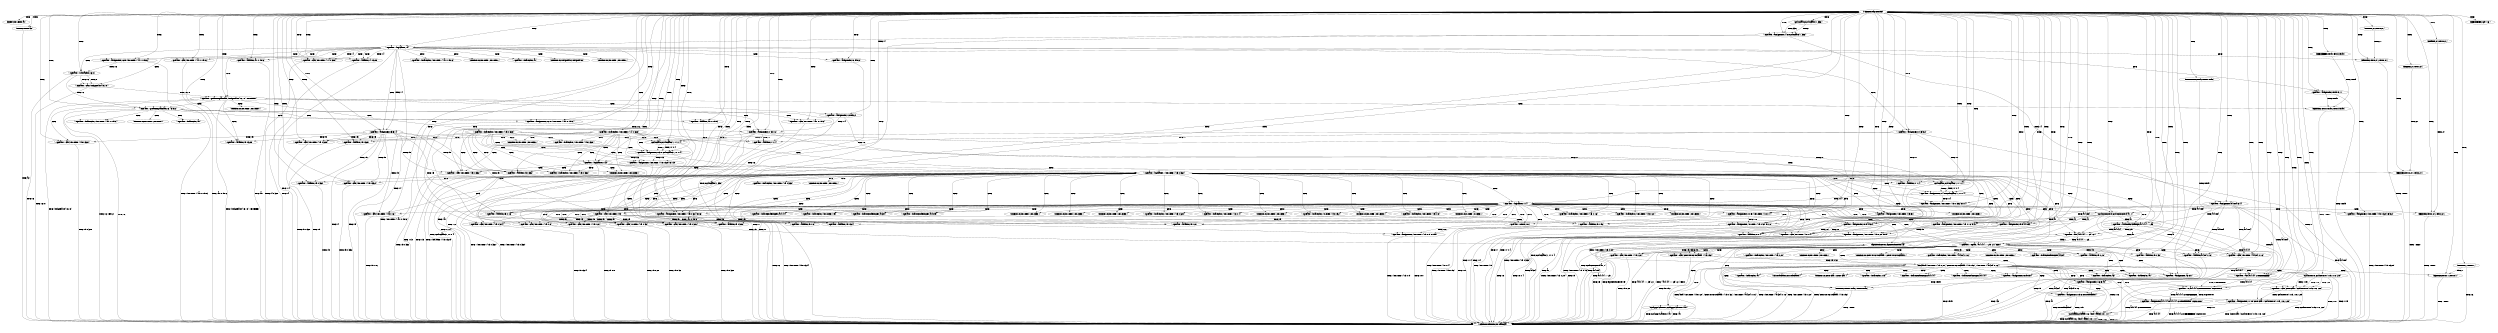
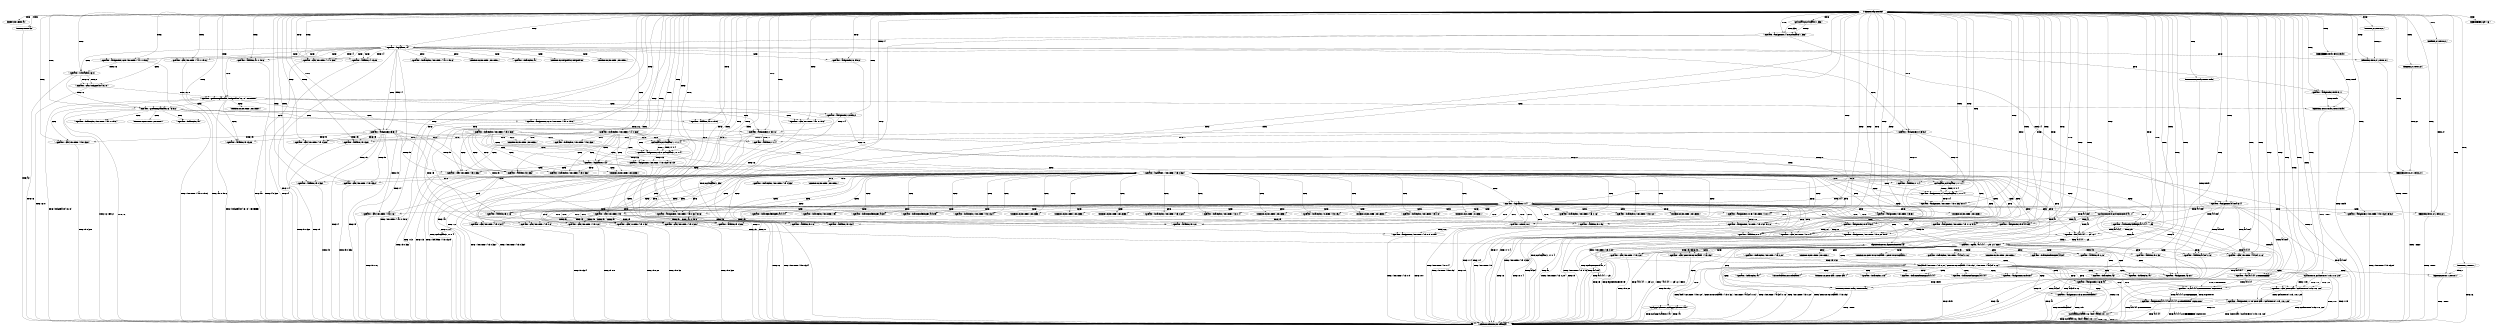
none -> (974, 214)
(1112, 216) -> (1782, 218)
(2123, 219) -> (2091, 221)
